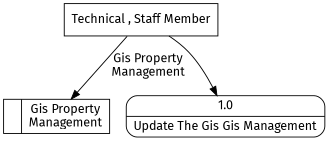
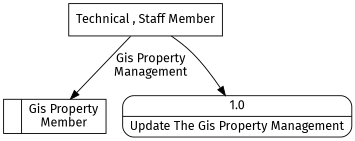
(66, 123) -> (64, 123)
(226, 126) -> (237, 126)
